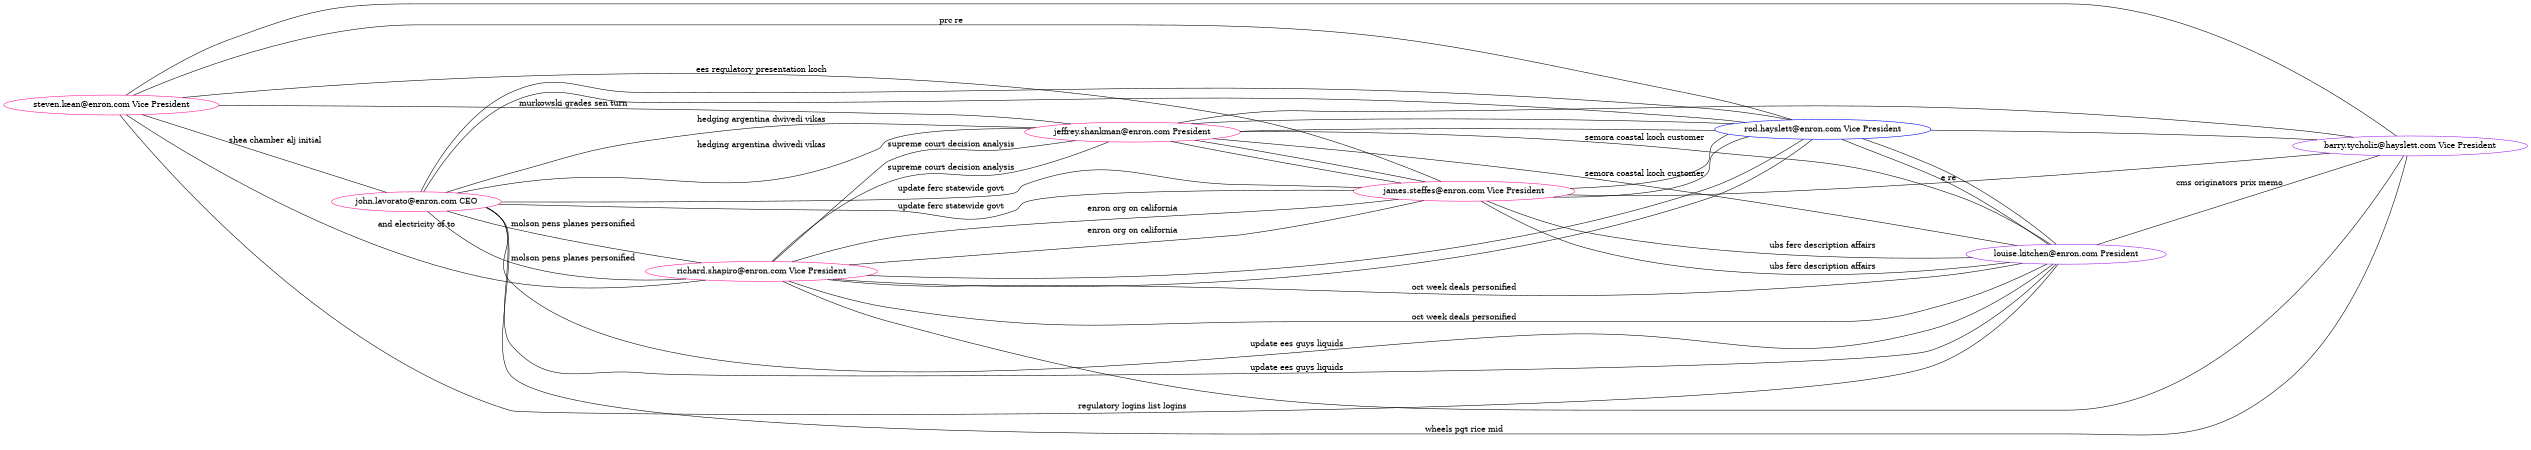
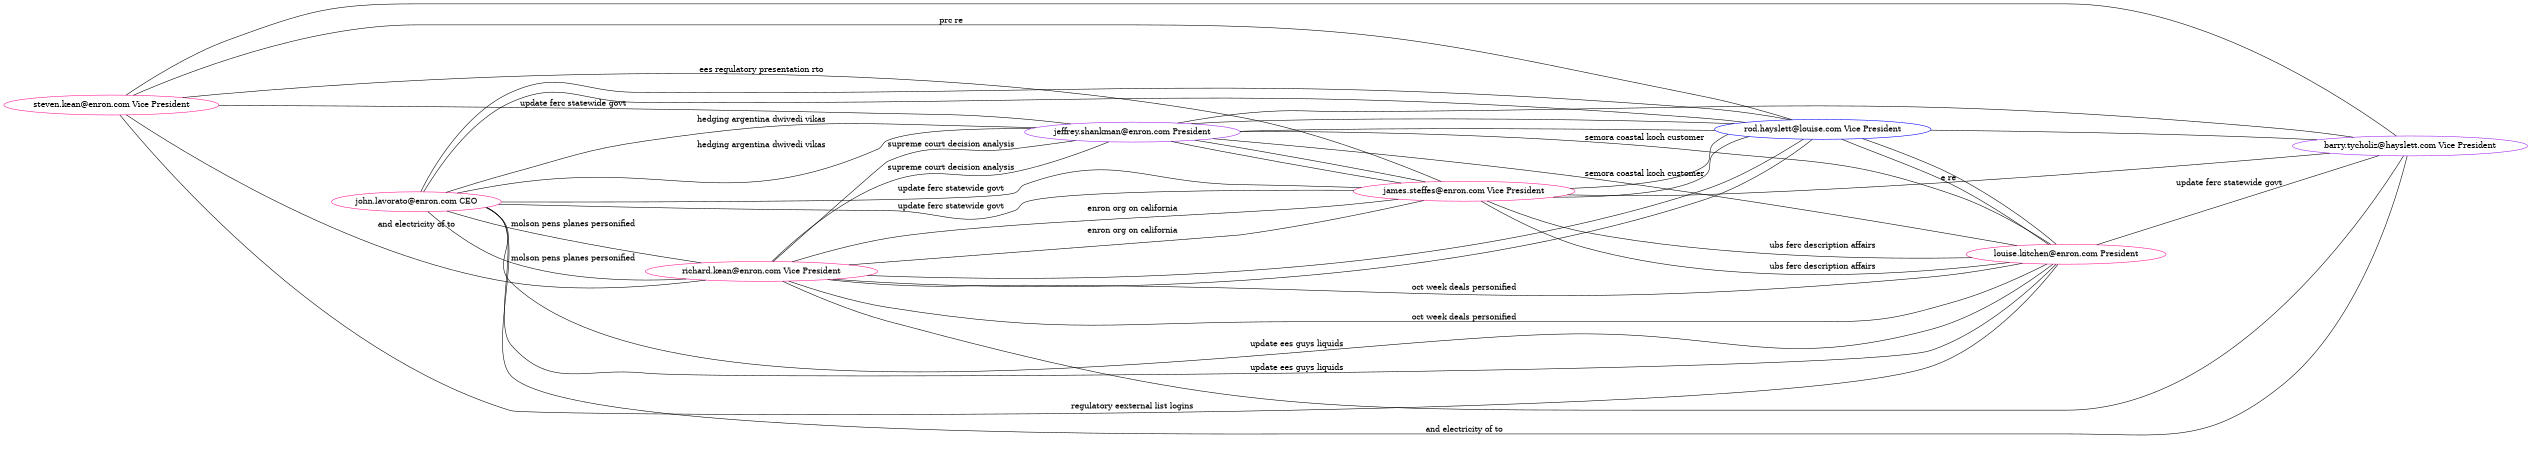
(762, 70) -> (762, 70)
(573, 104) -> (573, 104)
(1823, 129) -> (1823, 129)
(1132, 132) -> (1132, 132)
(264, 154) -> none
(2229, 183) -> (2229, 183)
(2066, 254) -> (2066, 254)
(762, 271) -> (762, 271)
(1132, 407) -> (1132, 407)
(1464, 430) -> (1464, 430)
